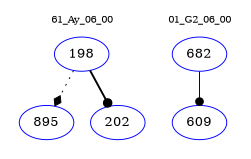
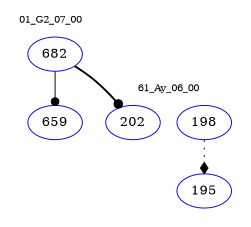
(200, 20) -> (51, 20)
(98, 85) -> (104, 88)
(47, 123) -> (204, 191)
(200, 123) -> (55, 123)
